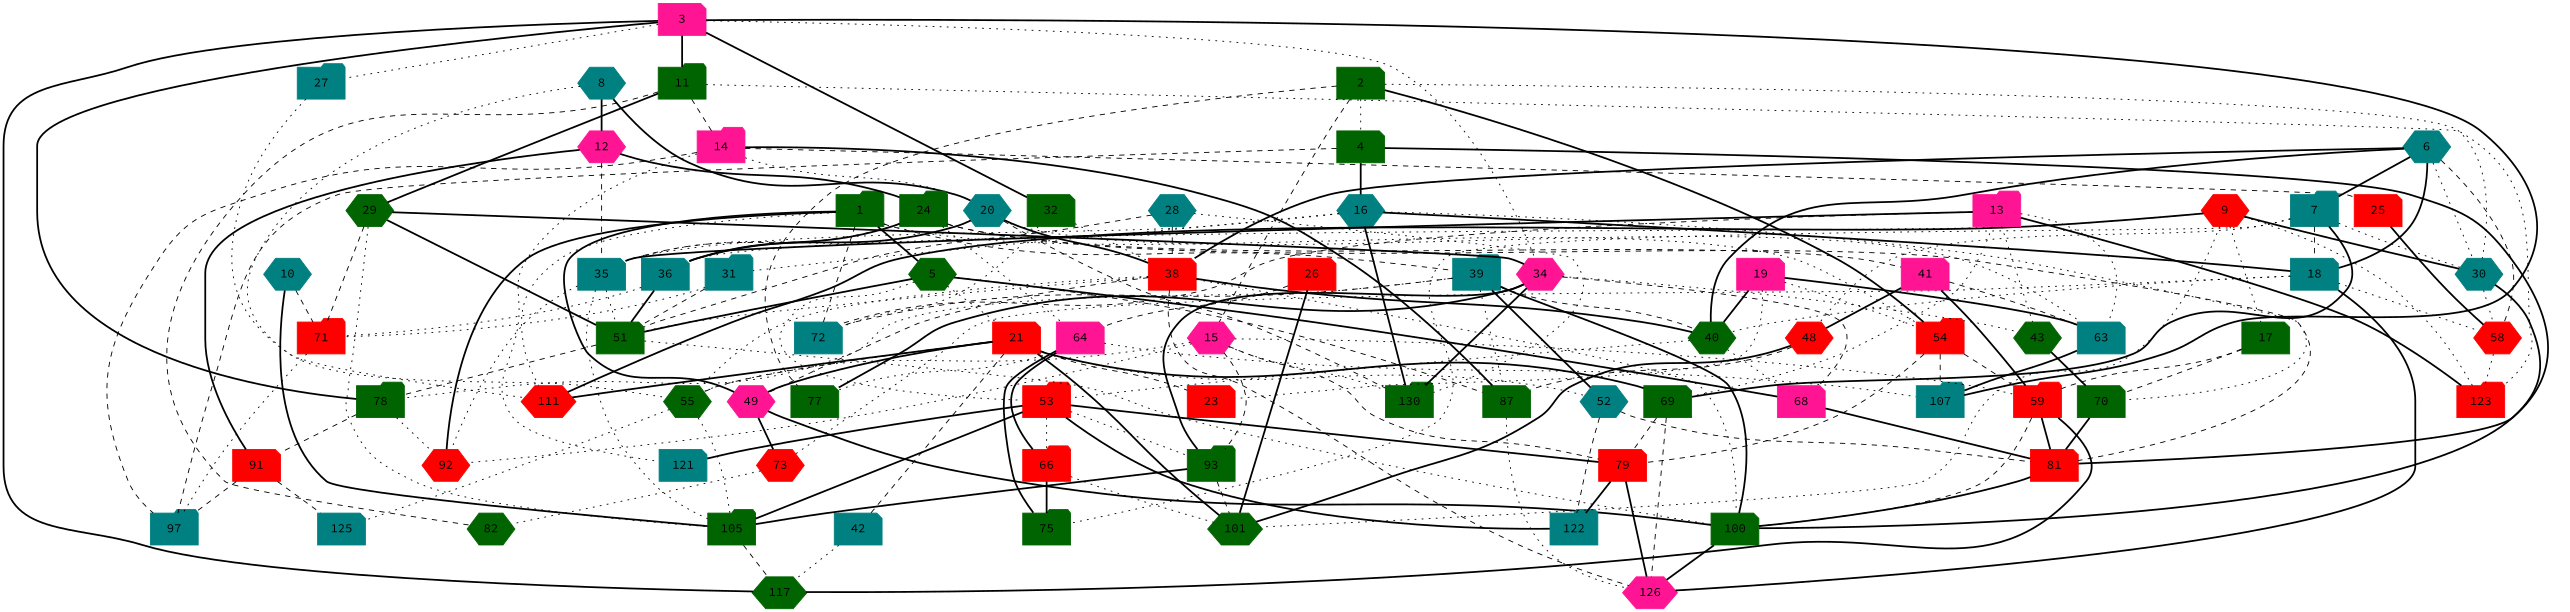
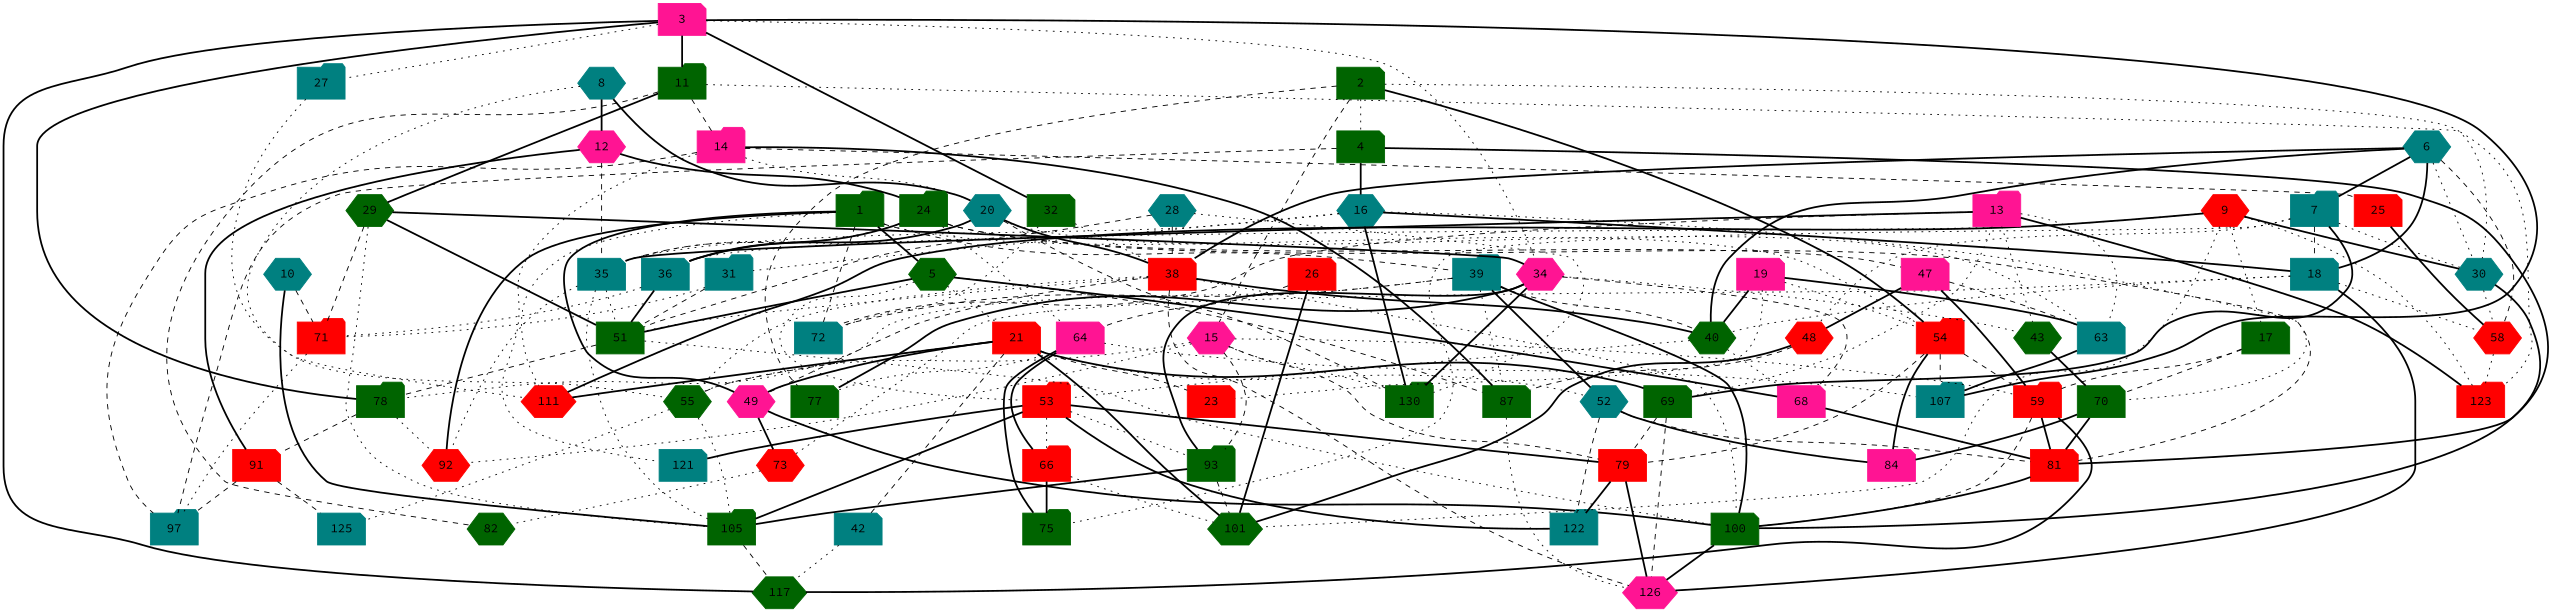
(1925, 274) -> (1925, 274)
none -> (1892, 465)
